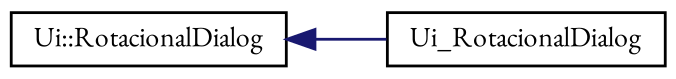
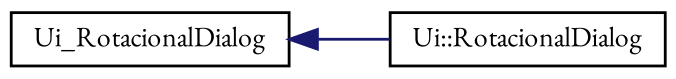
(351, 39) -> (354, 39)
